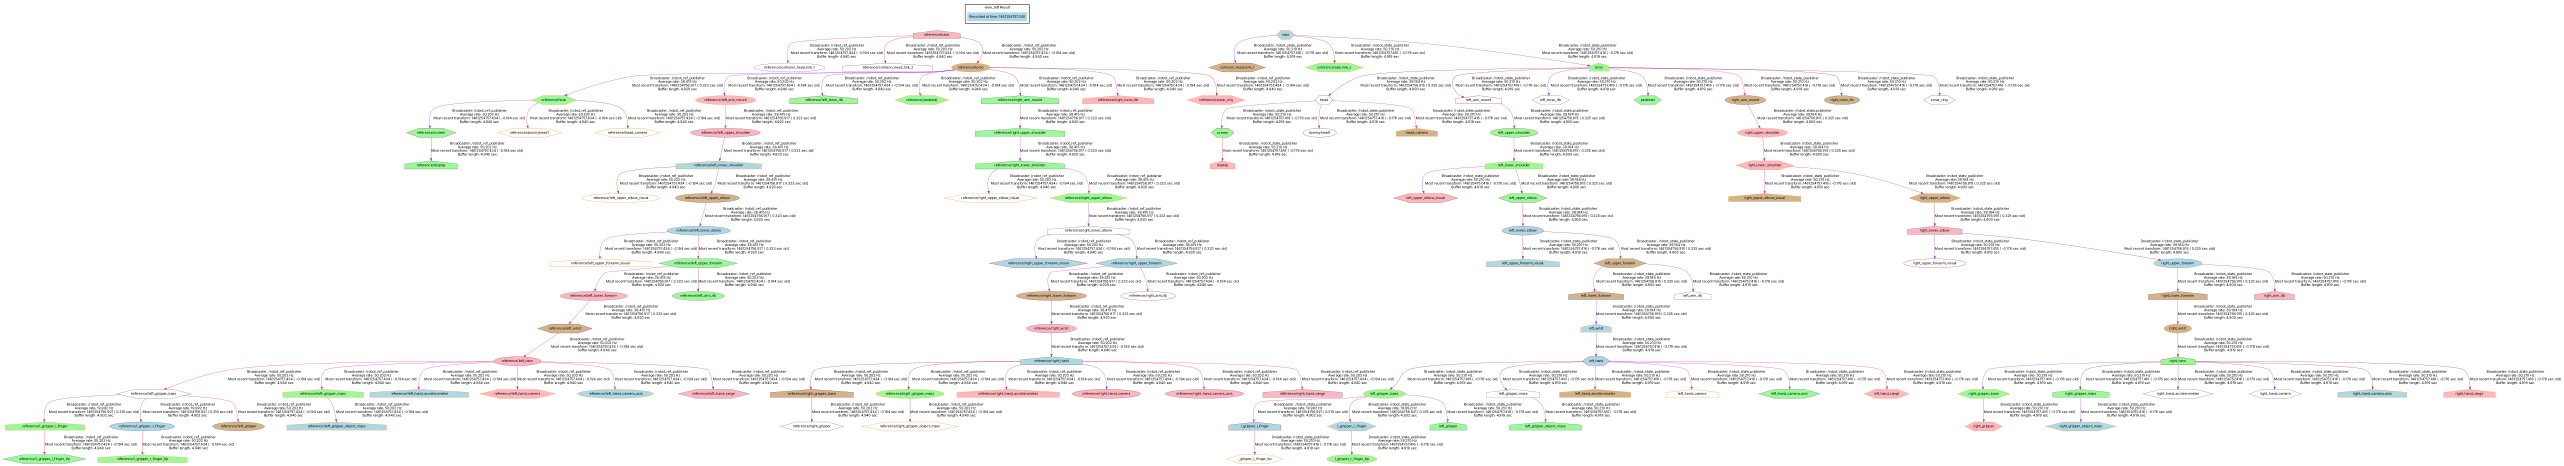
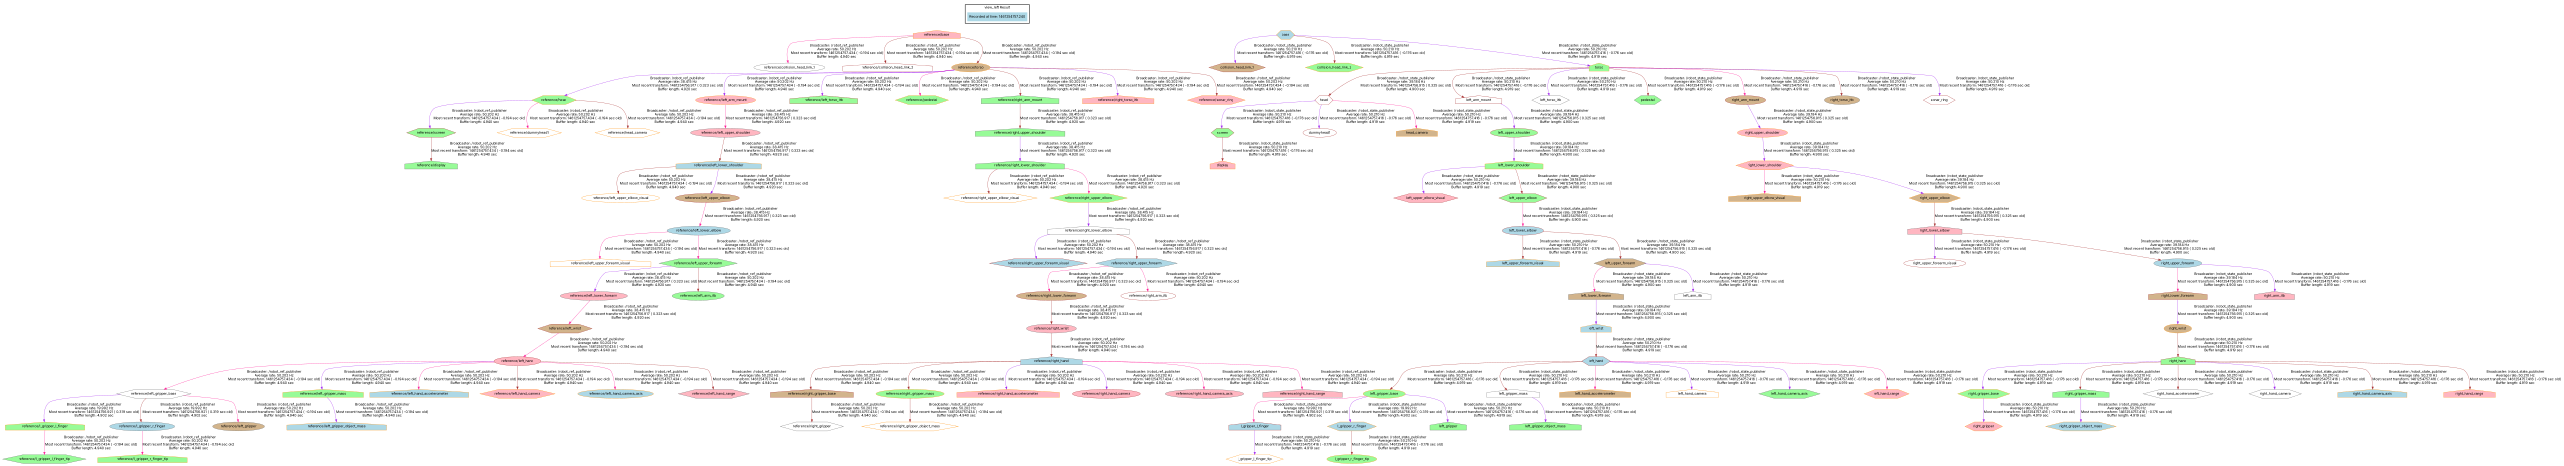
(937, 35) -> (937, 35)
